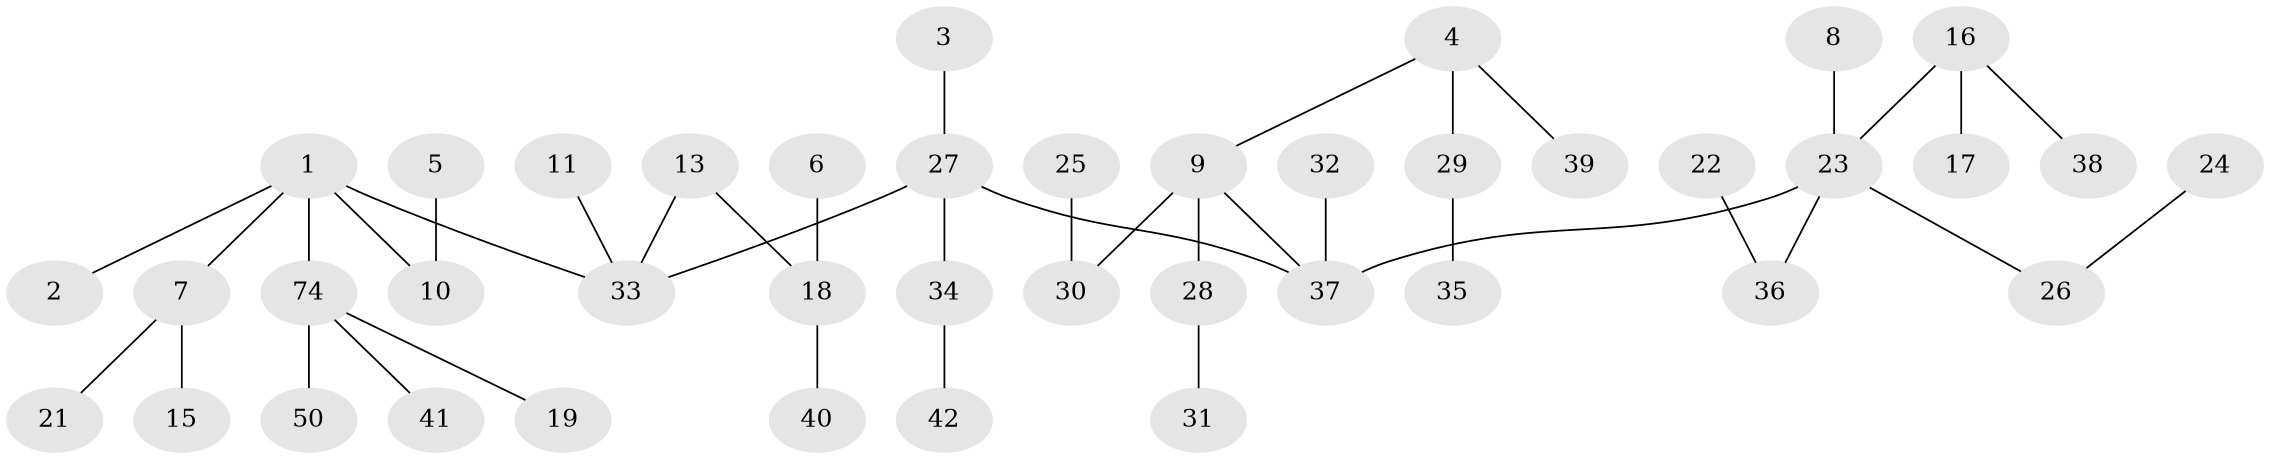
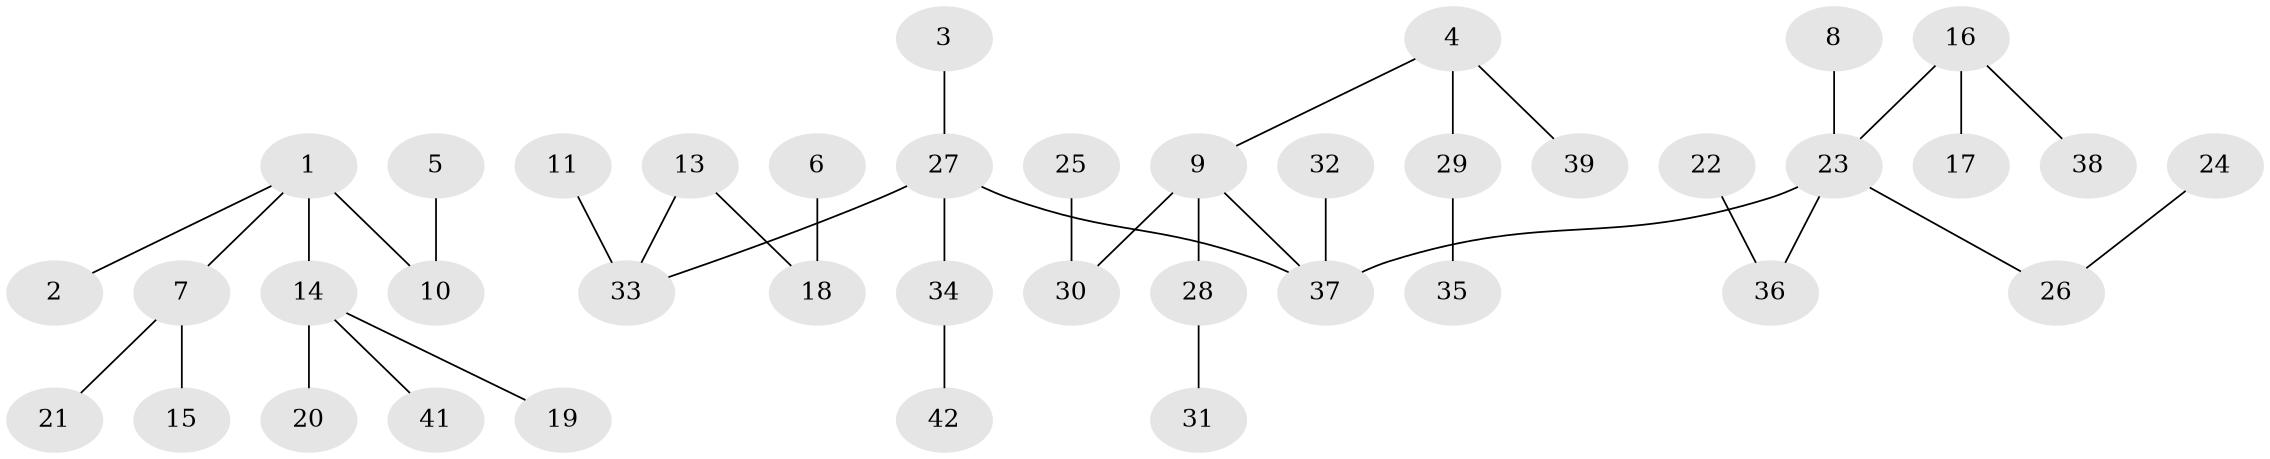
(465, 234) -> none
(309, 293) -> (309, 293)
(309, 420) -> (309, 420)
(817, 420) -> none
